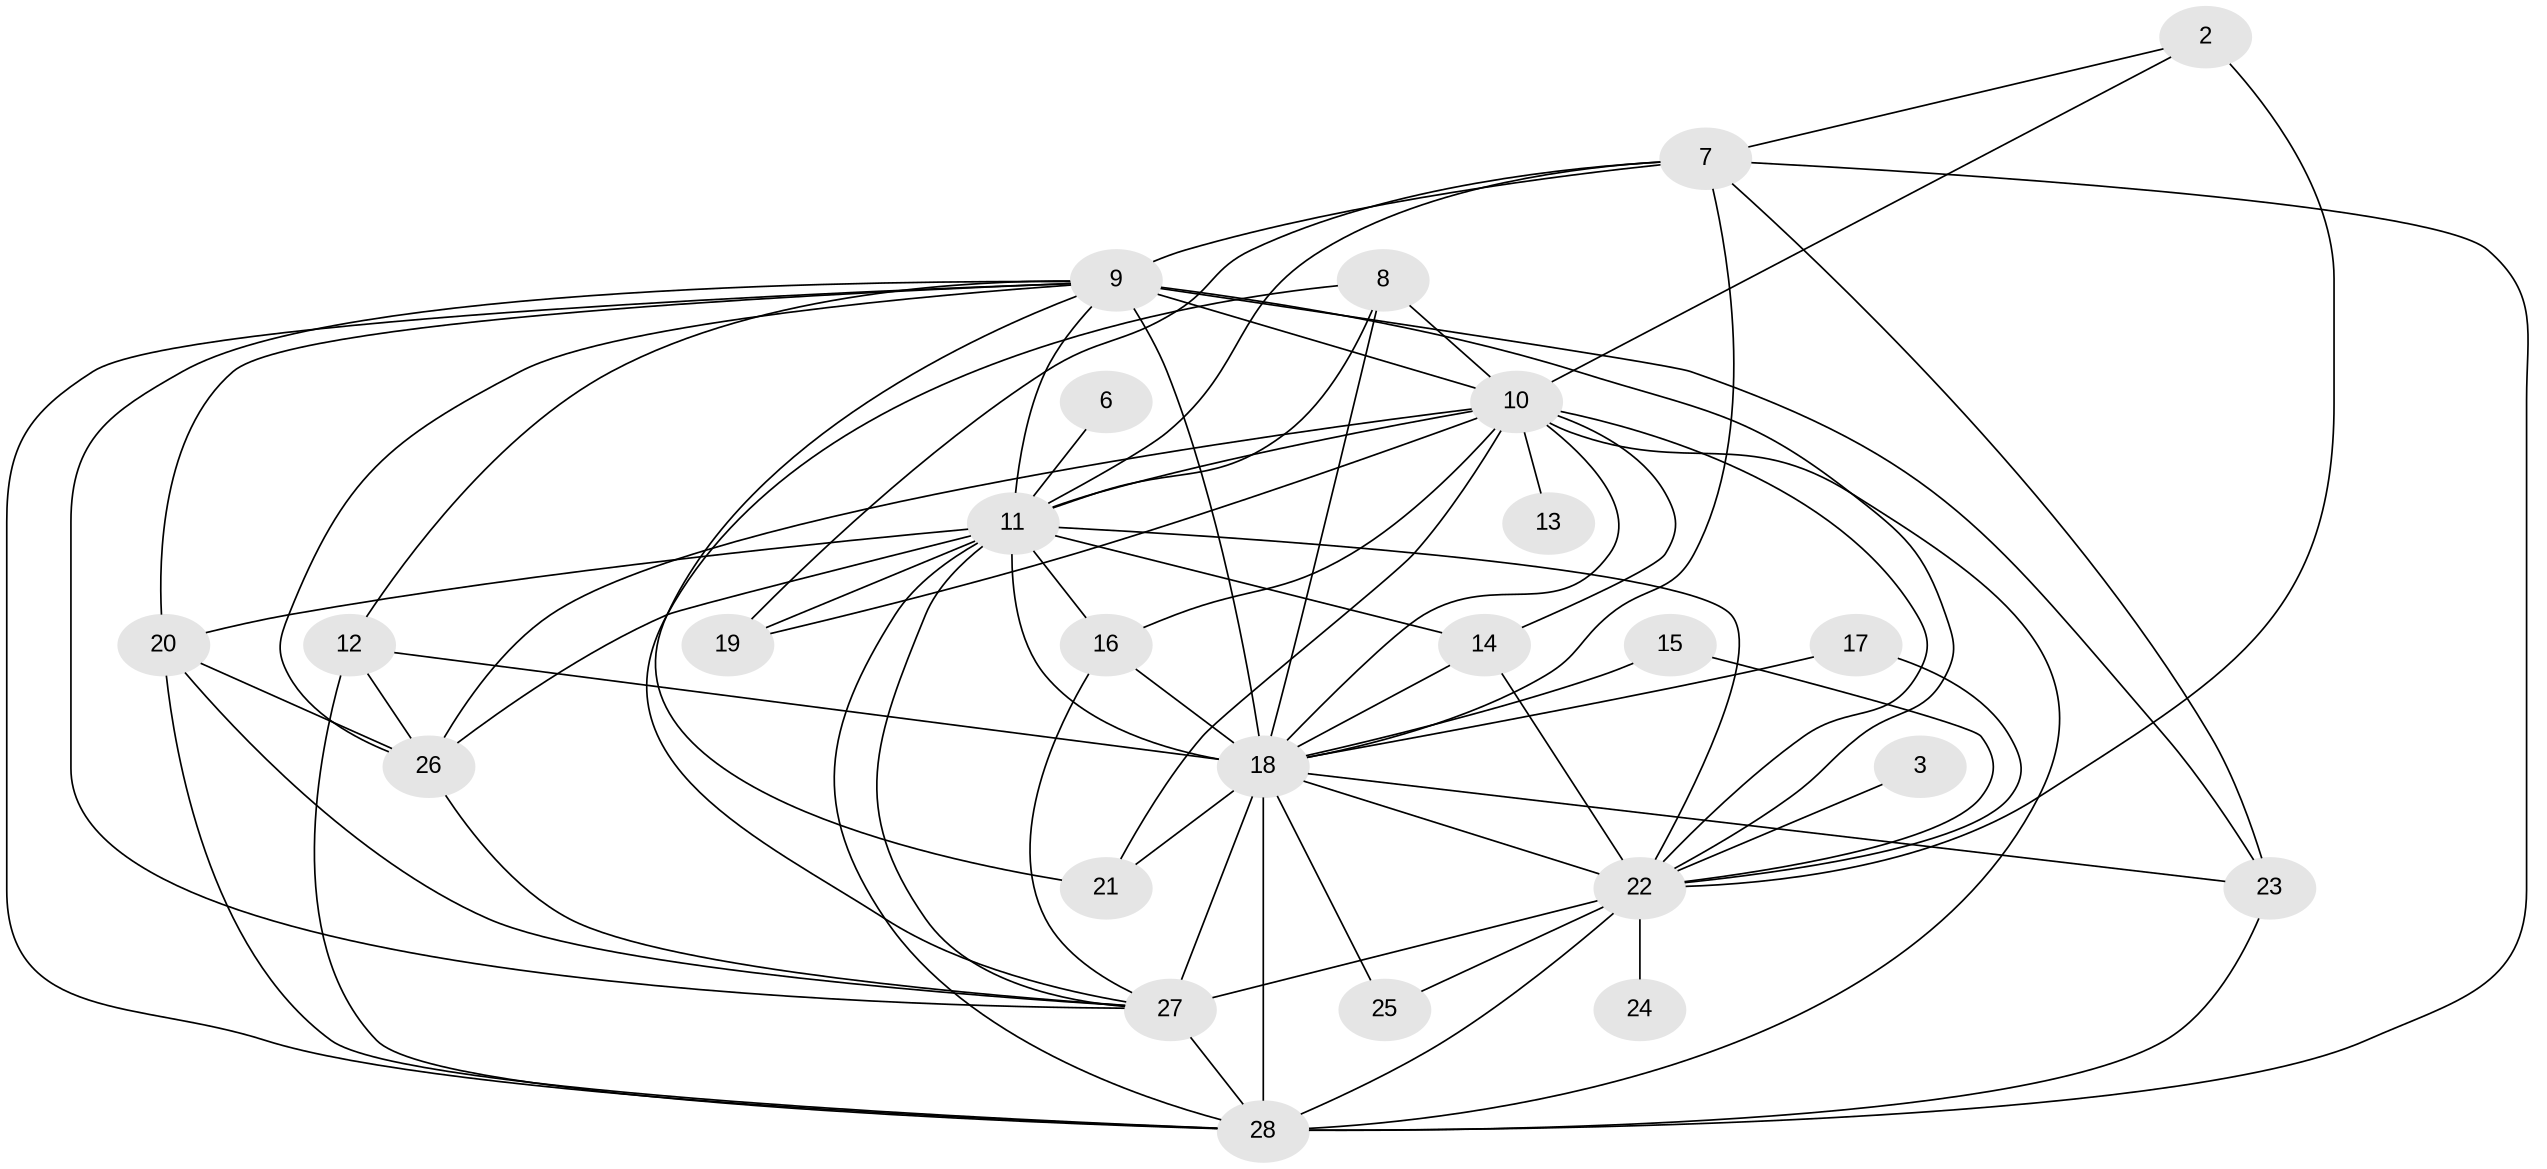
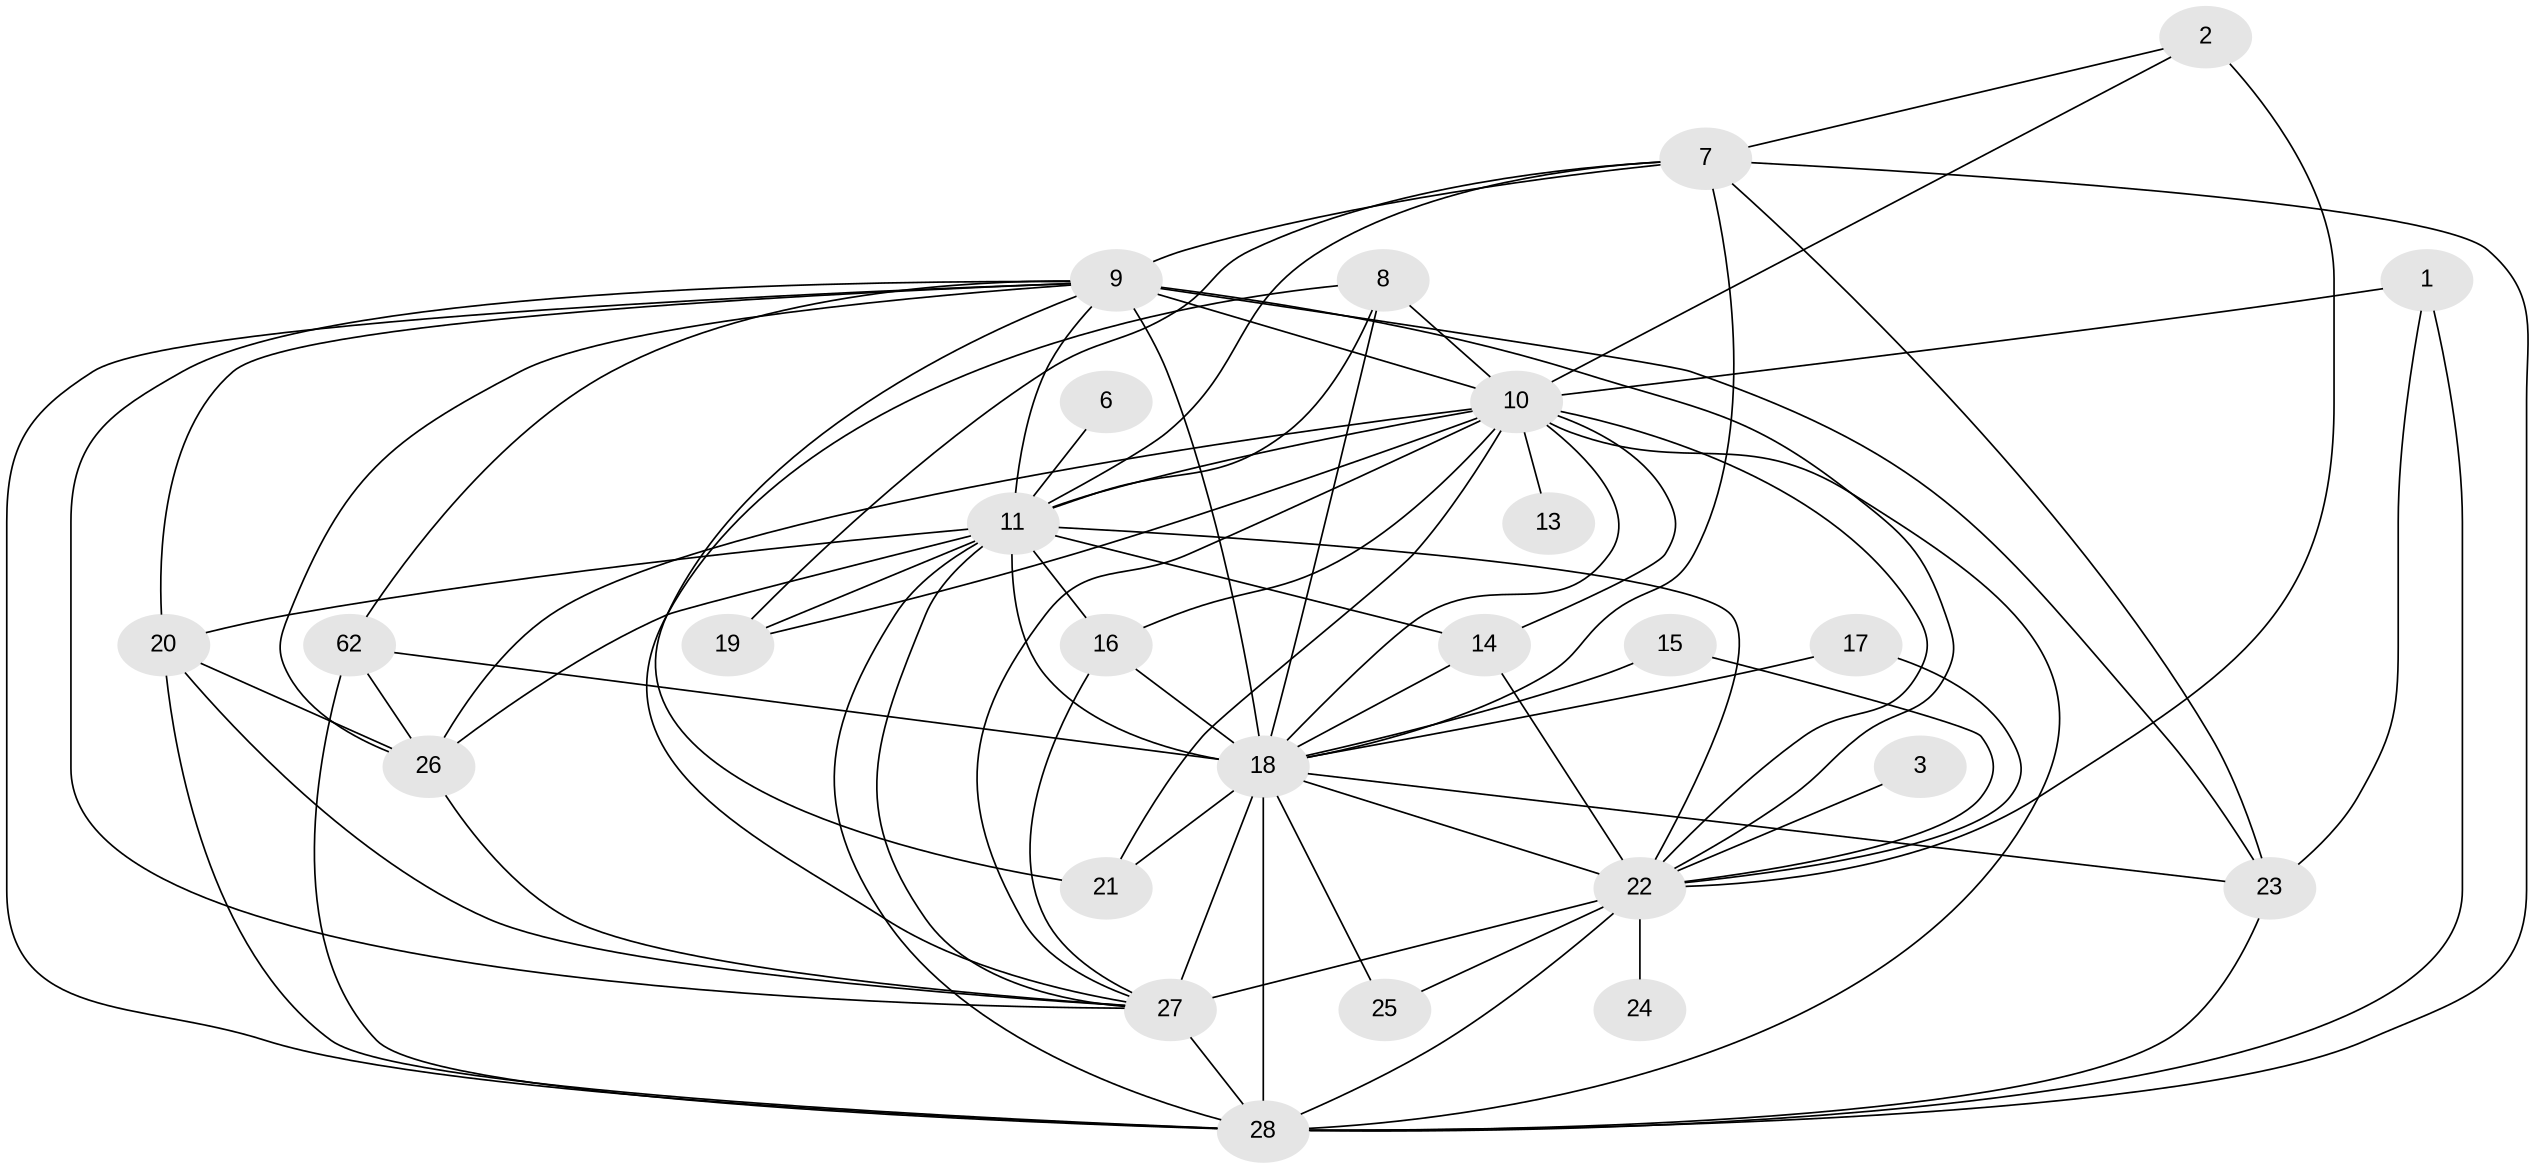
none -> (2427, 280)
none -> (1051, 609)
(350, 645) -> (350, 645)
